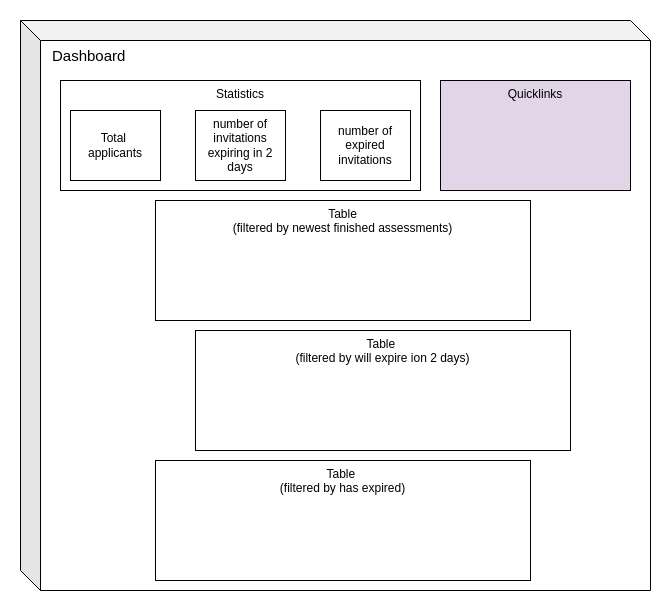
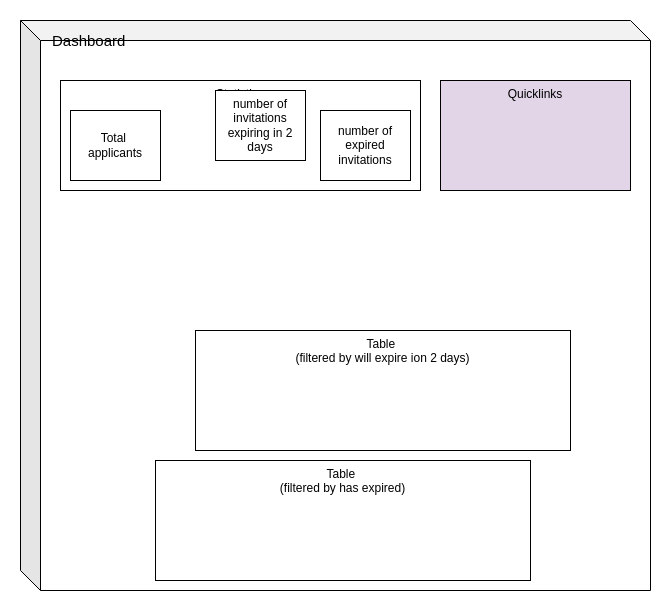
(136, 56) -> (136, 41)
(241, 146) -> (261, 126)
(343, 261) -> none
